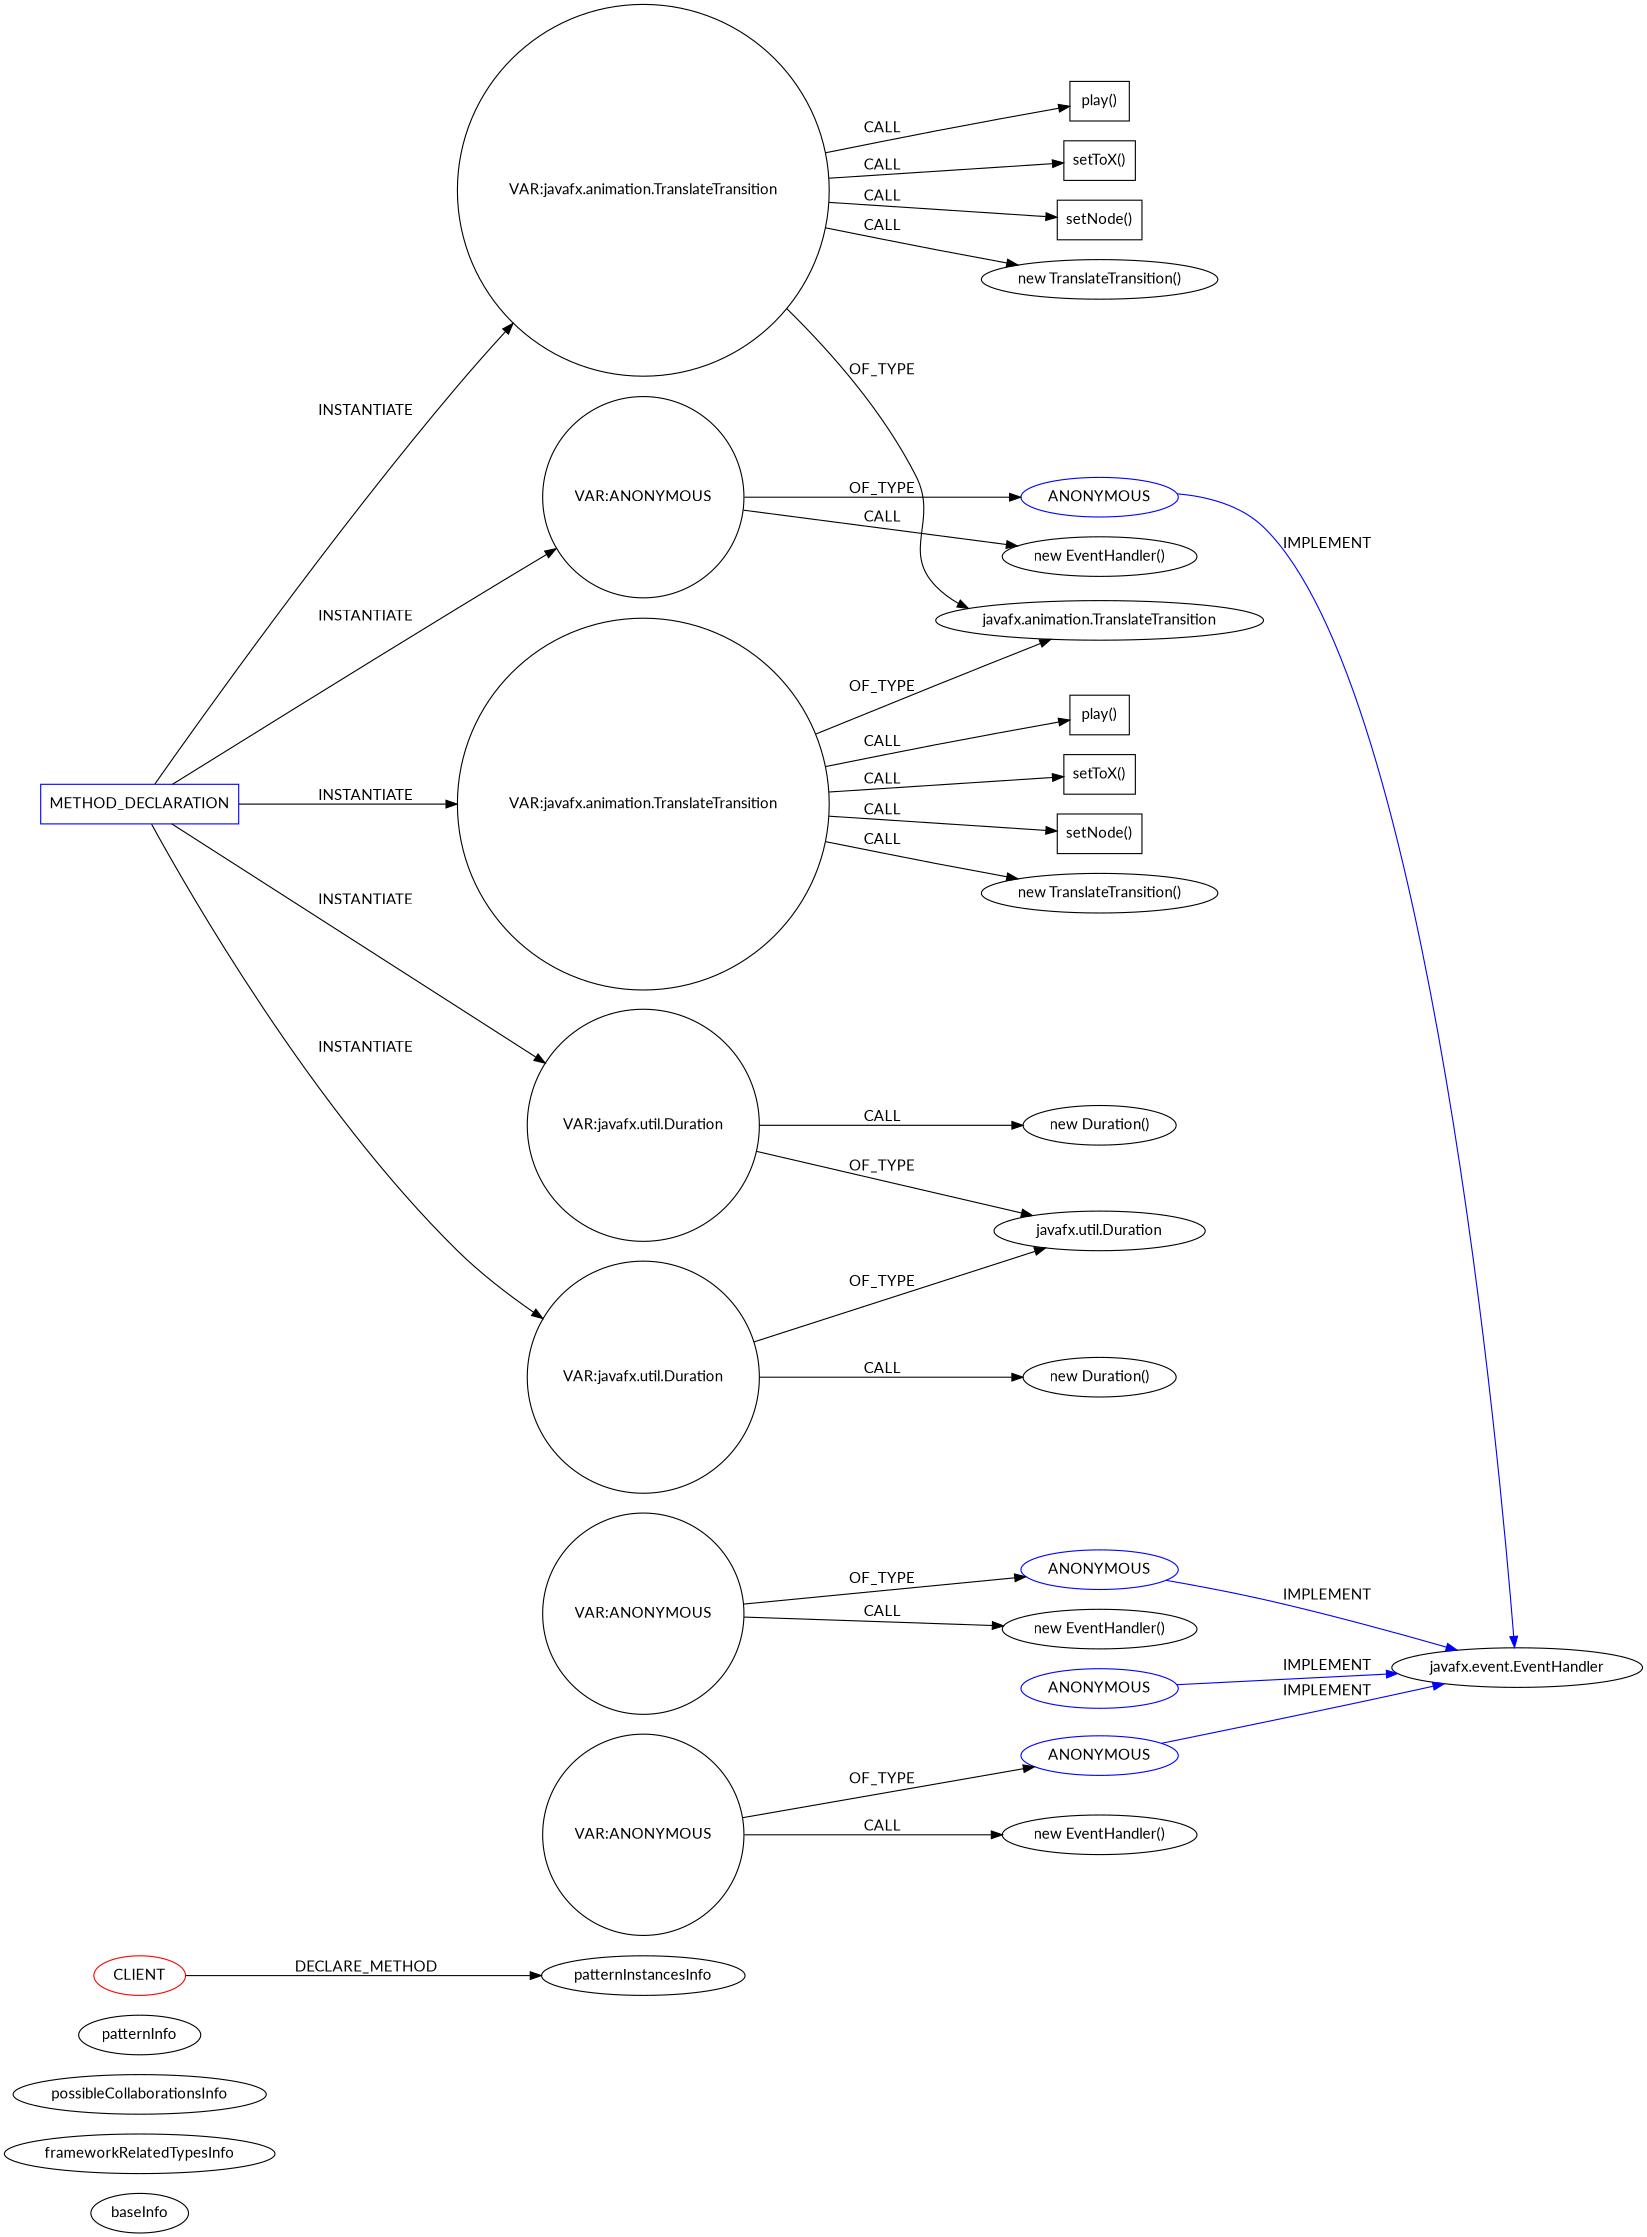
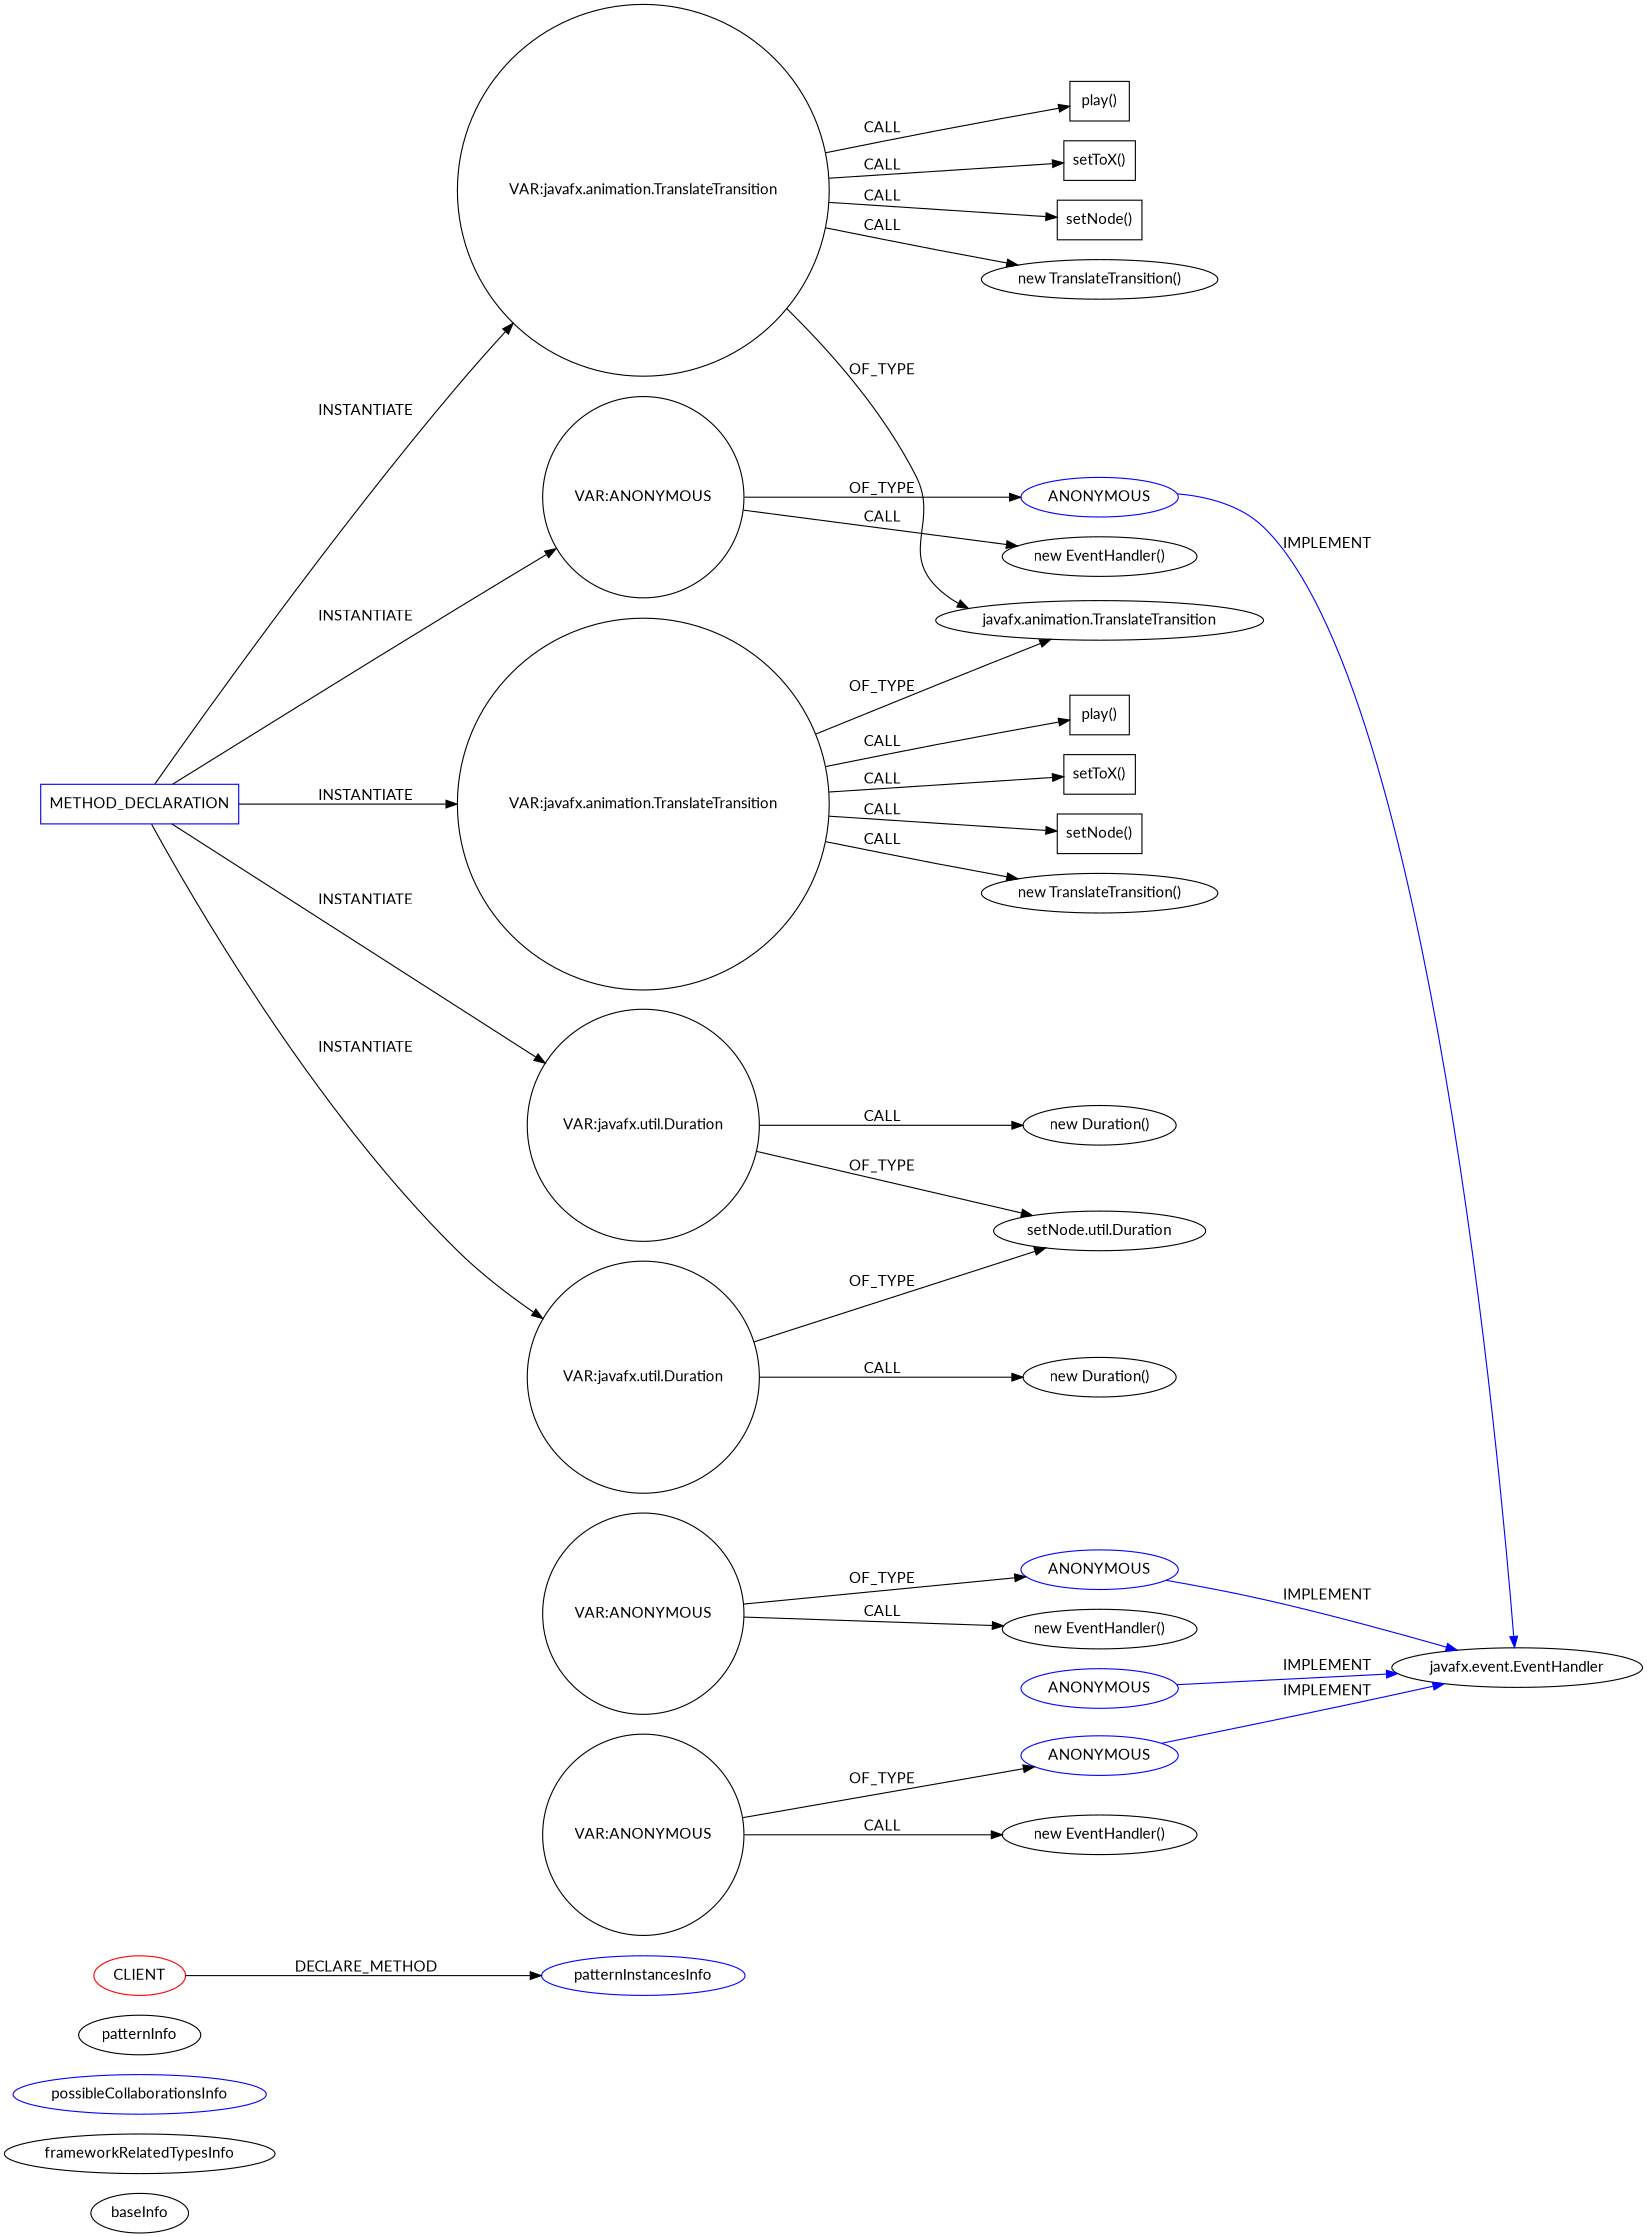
(1100, 1231) -> (1100, 1231)
(643, 1976) -> (643, 1976)
(140, 2094) -> (140, 2094)
